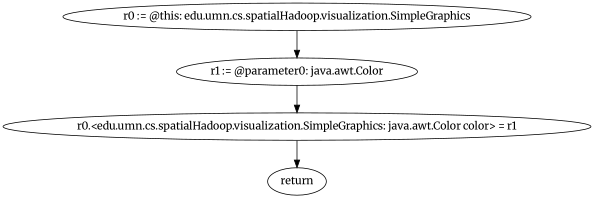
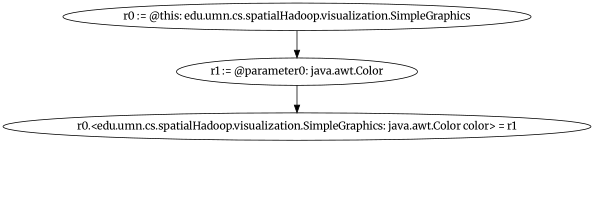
(297, 181) -> none
